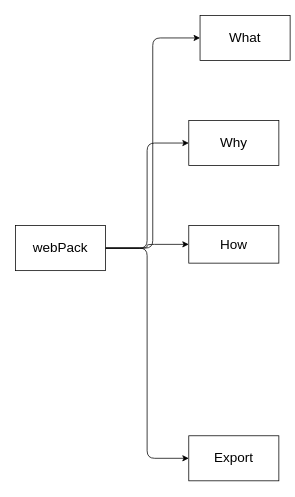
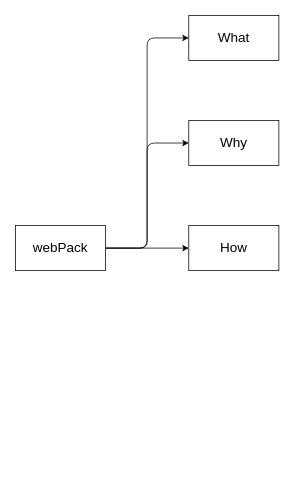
(245, 38) -> (234, 38)
(234, 244) -> (234, 248)
(164, 458) -> none
(234, 458) -> none
